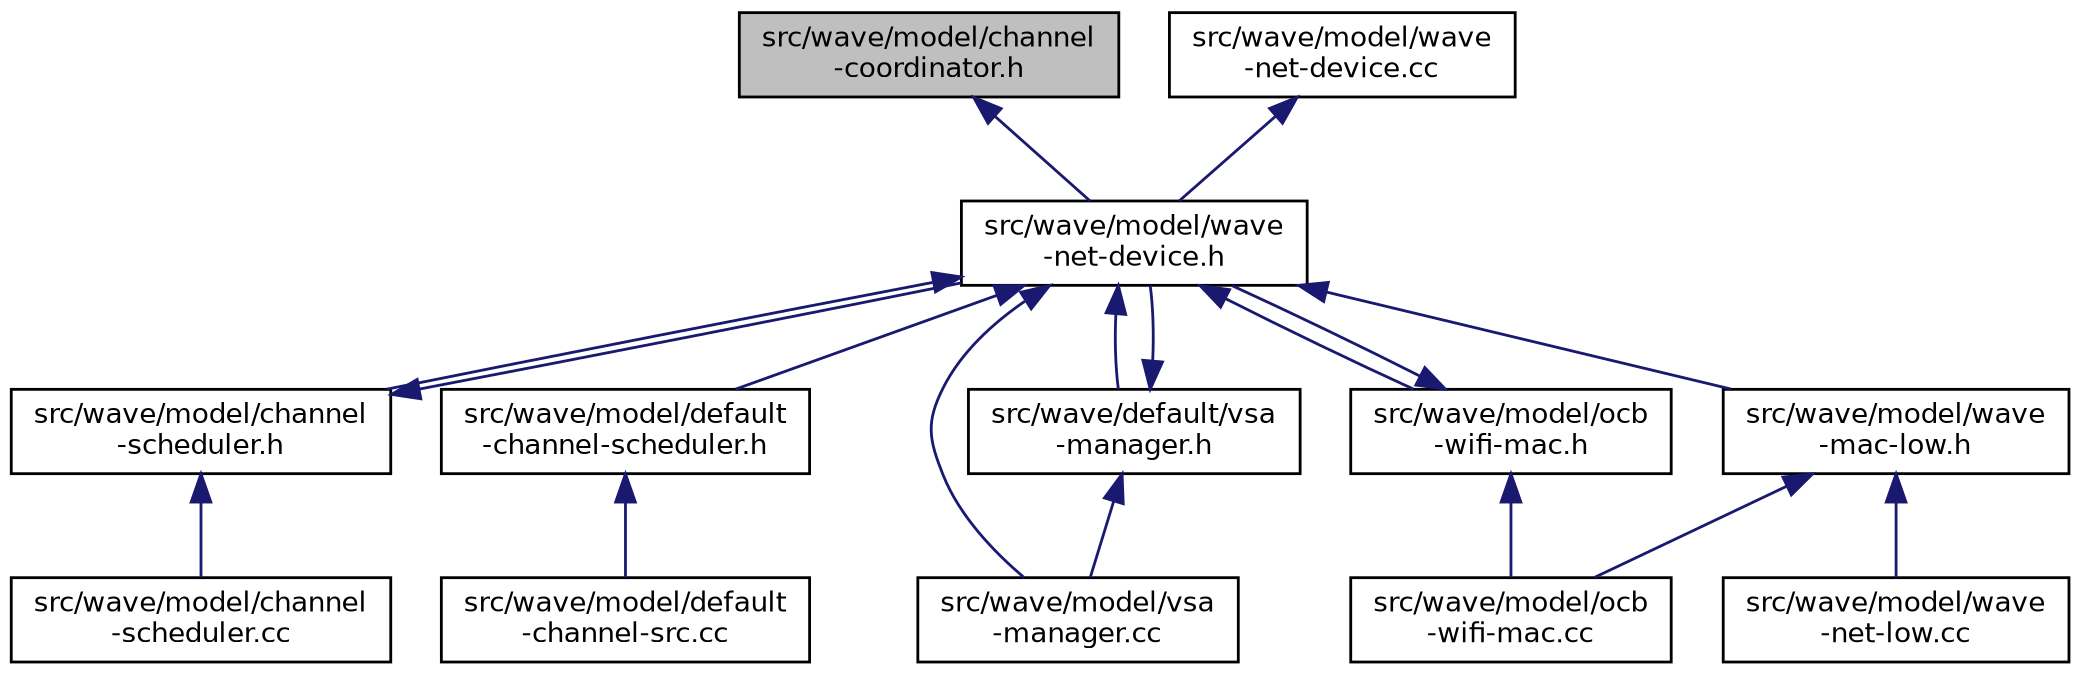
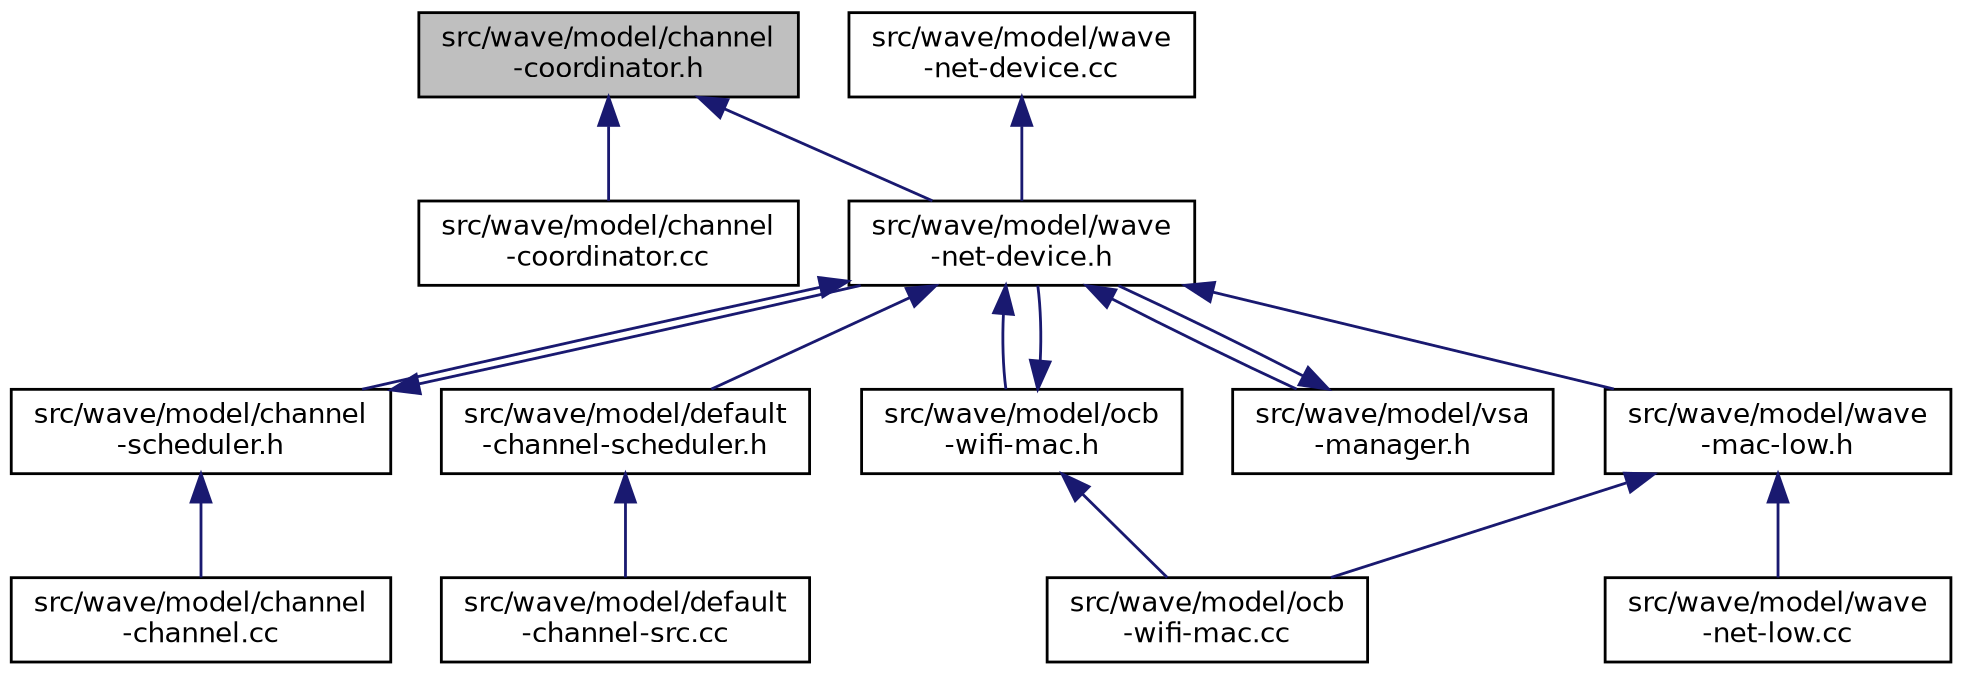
none -> (609, 243)
(1134, 432) -> (1393, 432)
(201, 620) -> (201, 620)
(1078, 620) -> none
